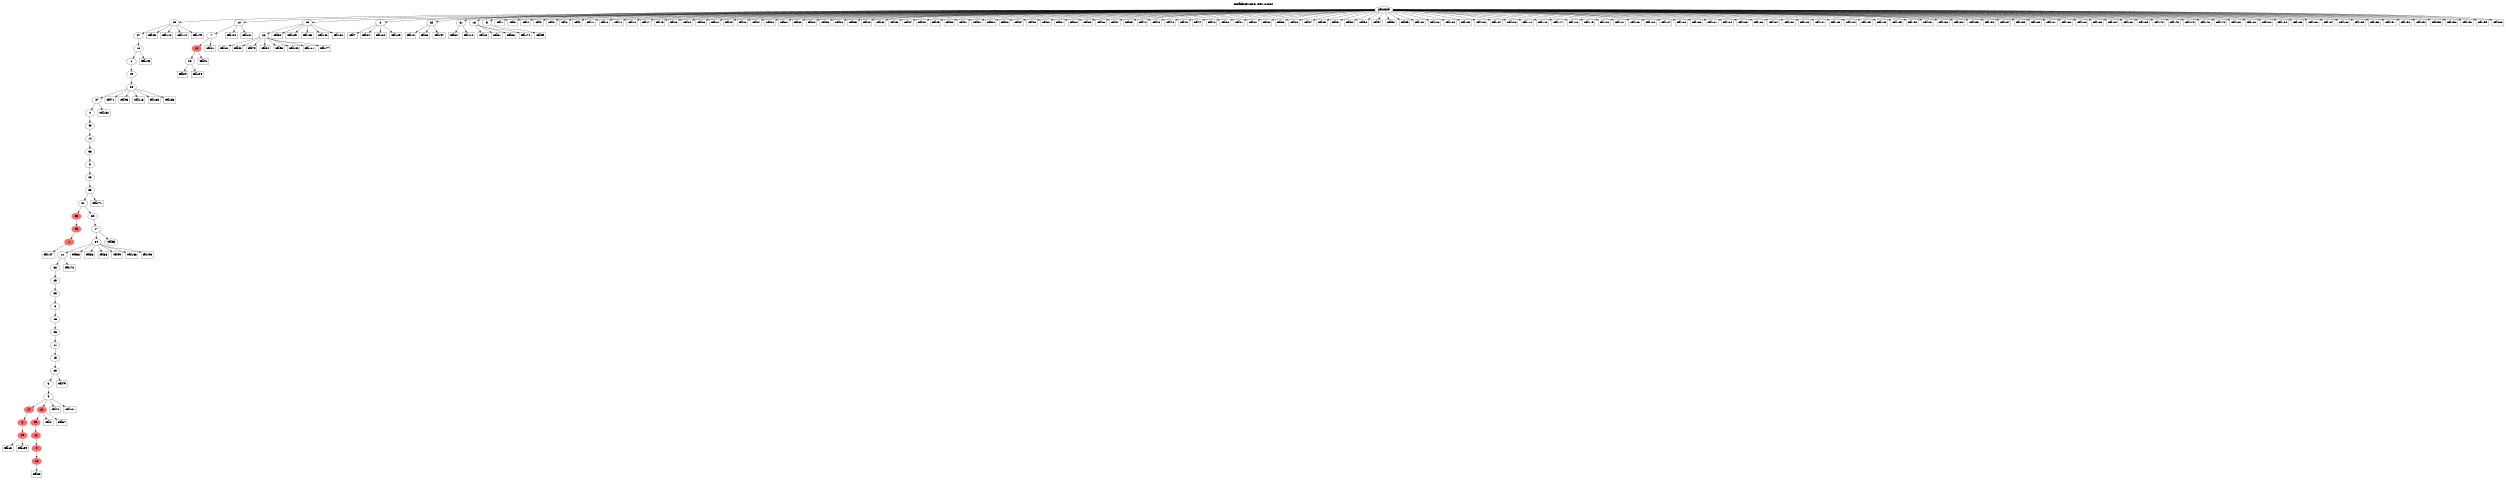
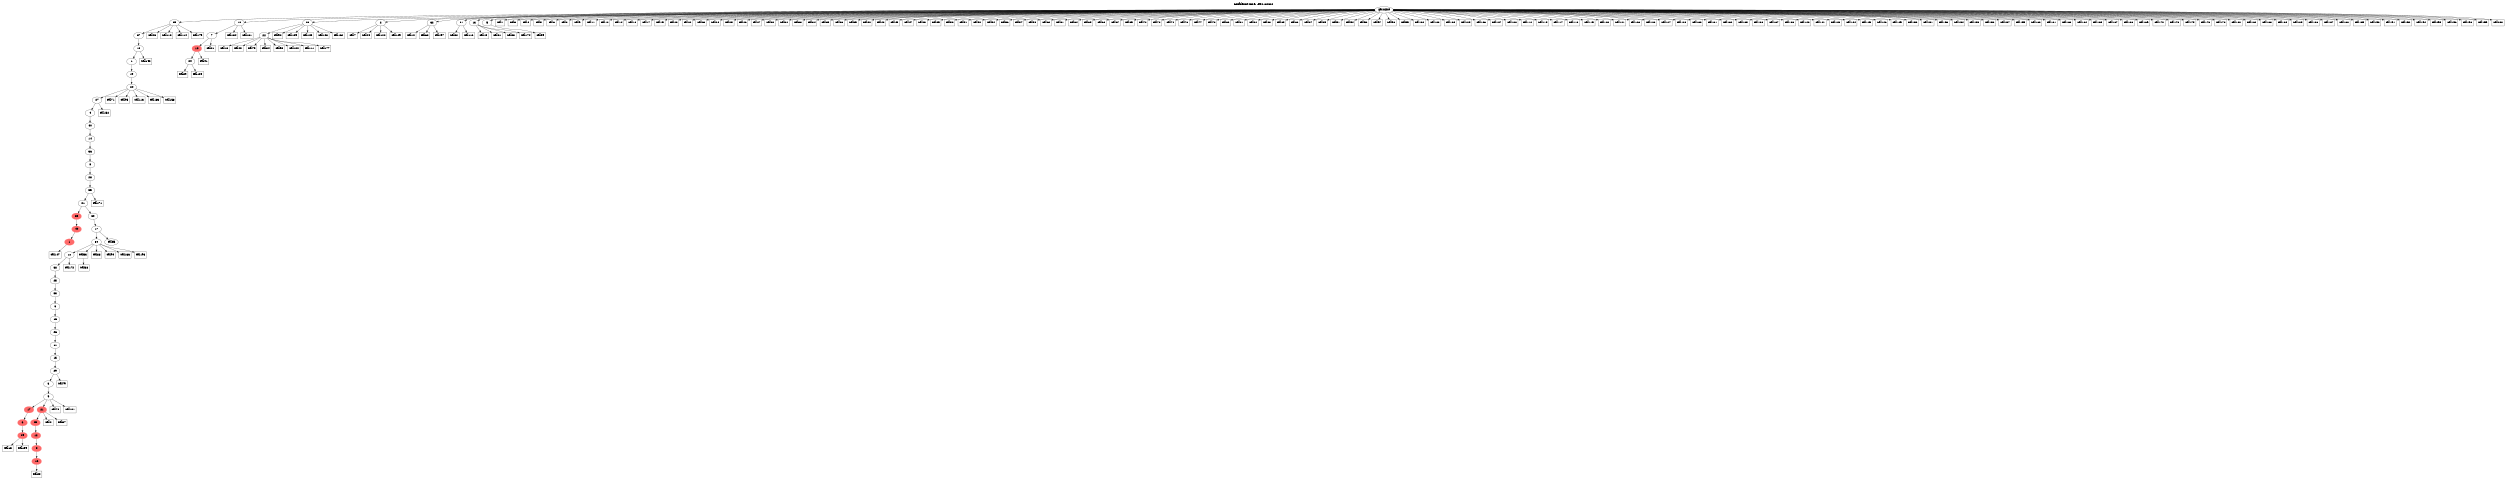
(88, 248) -> (83, 261)
